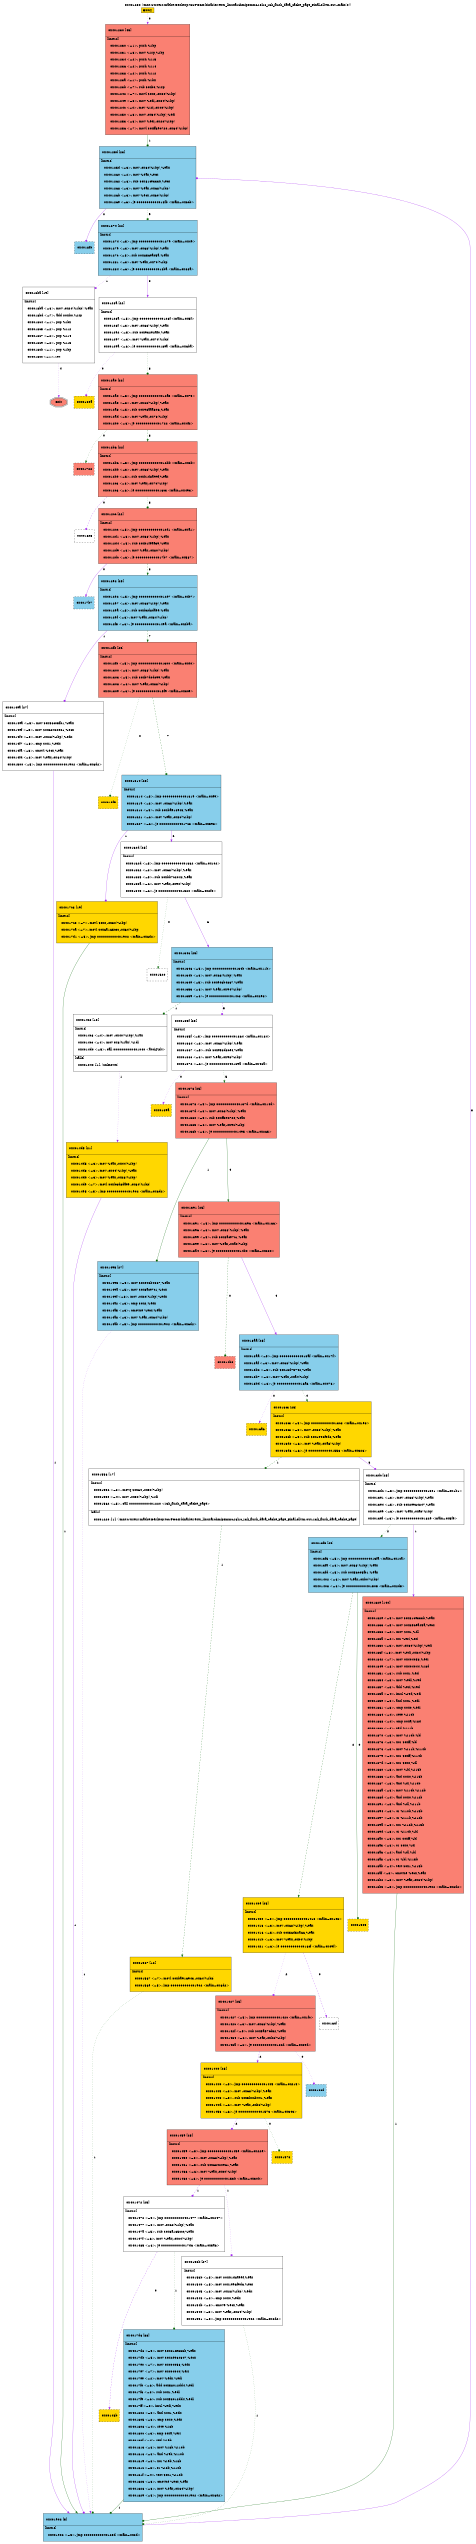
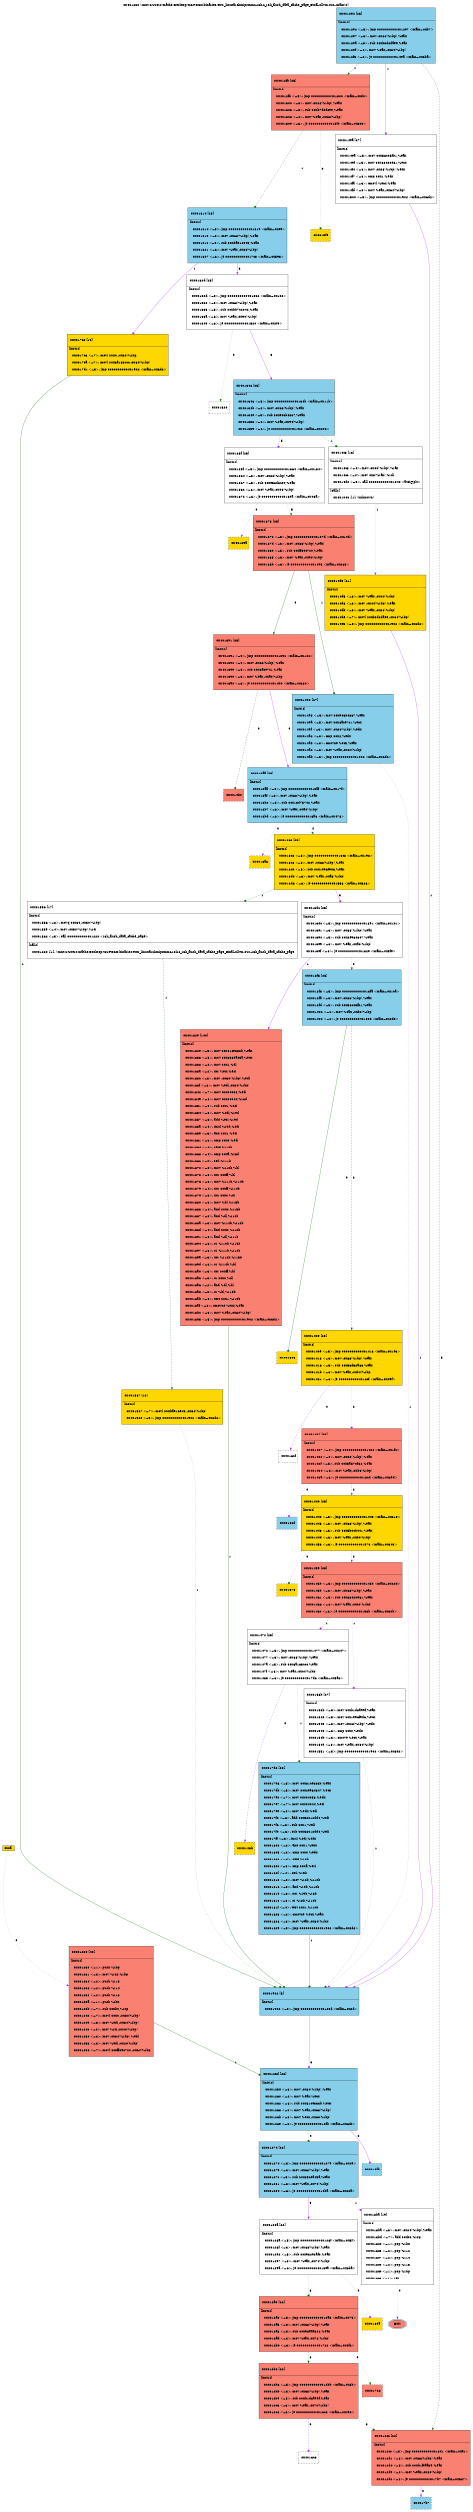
(148, 10) -> (9, 1848)
(148, 568) -> (440, 1243)
(235, 2123) -> (352, 1555)
